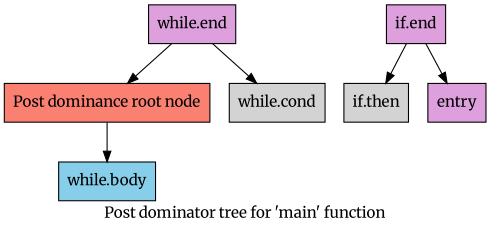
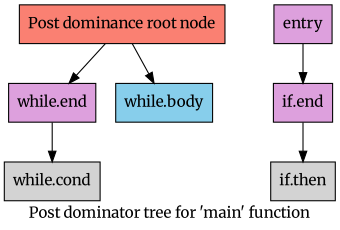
(434, 59) -> (303, 58)
(154, 60) -> (91, 60)
